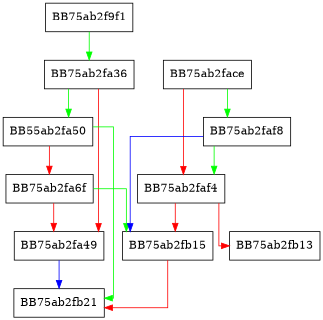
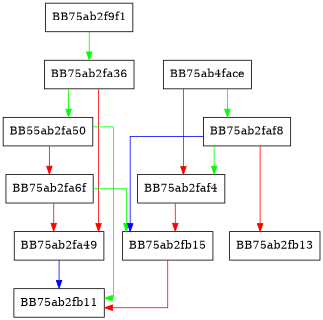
(207, 75) -> (207, 75)
(219, 226) -> (260, 185)
(59, 303) -> (59, 303)
